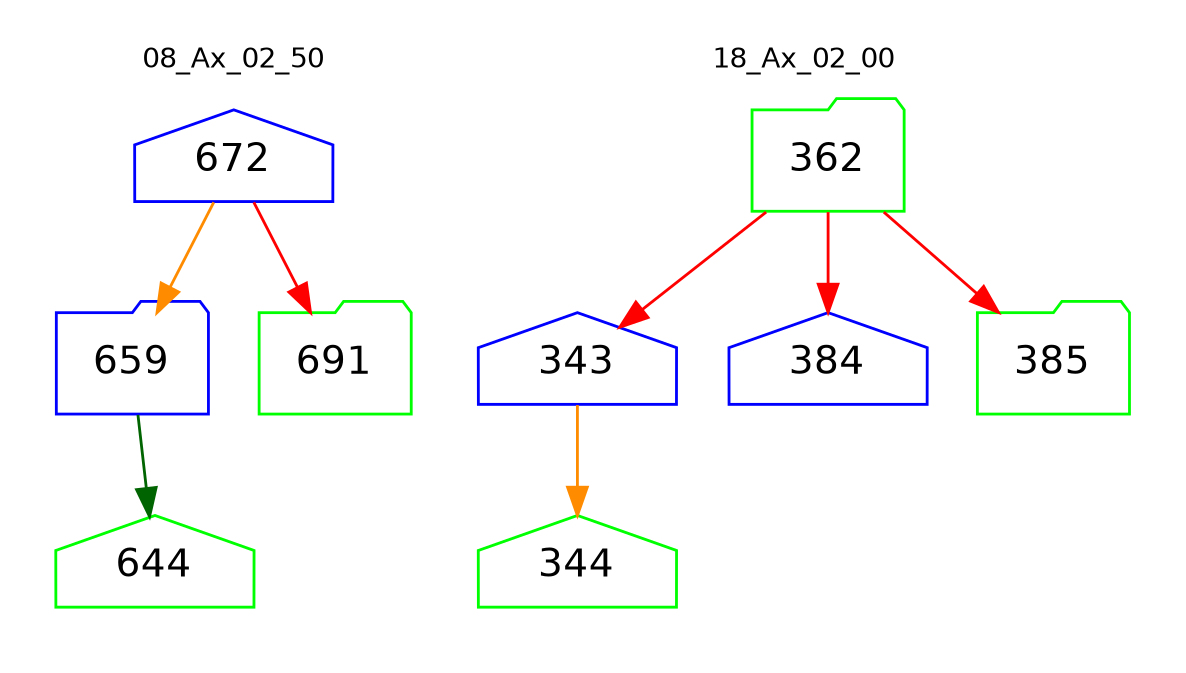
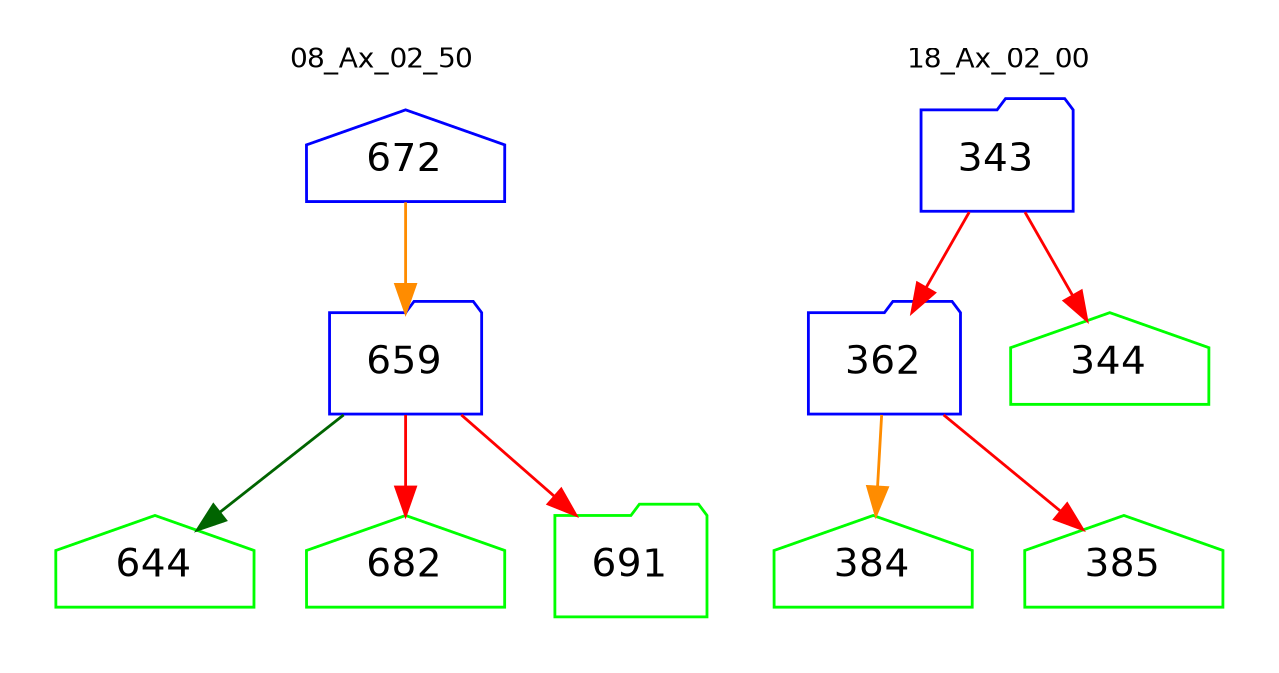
(828, 161) -> (884, 363)
(276, 245) -> (508, 456)
(828, 248) -> (880, 451)
(704, 261) -> (948, 250)
(577, 363) -> (997, 161)
(828, 363) -> (873, 566)
(1053, 363) -> (1124, 566)
(577, 446) -> (1049, 254)
none -> (406, 566)
